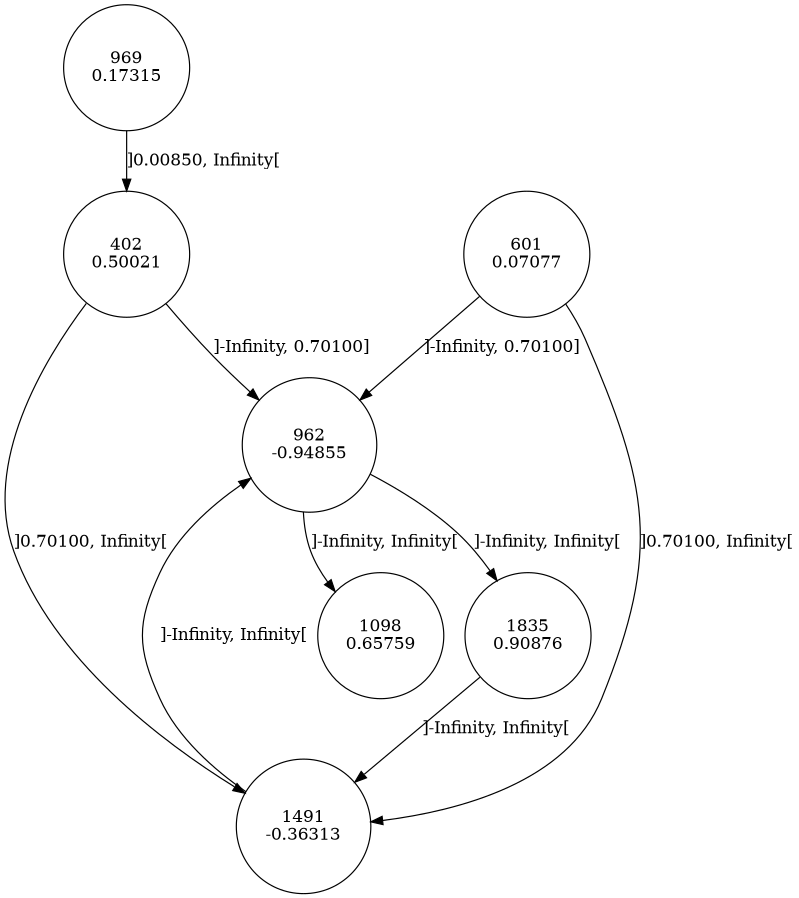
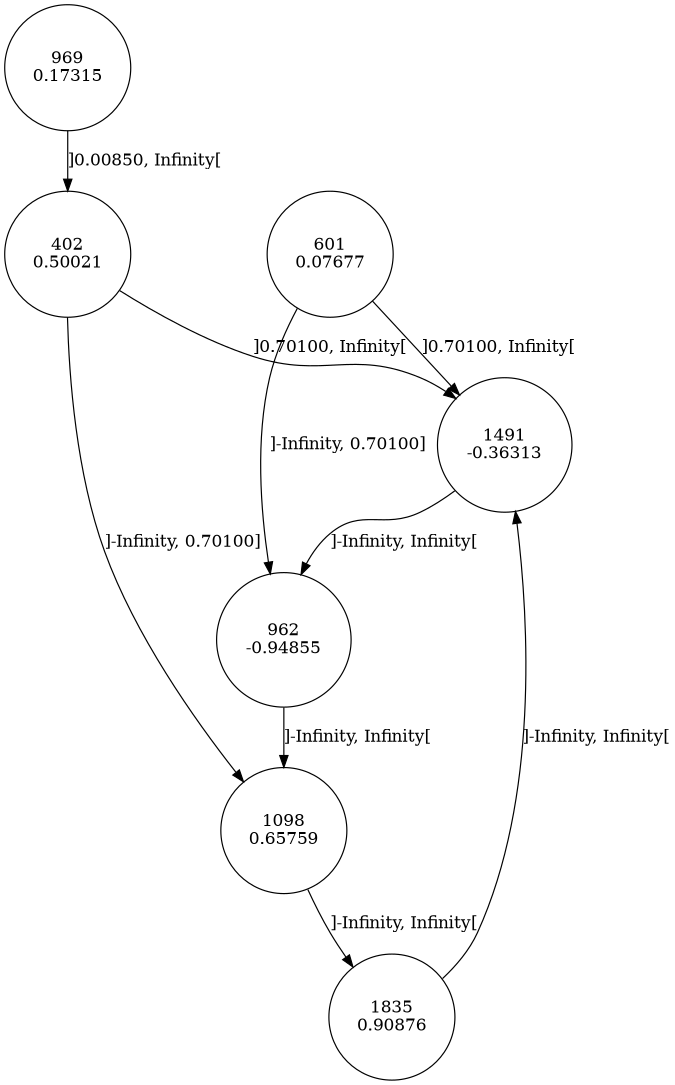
(527, 254) -> (330, 254)
(207, 349) -> (108, 561)
(436, 515) -> (325, 924)
